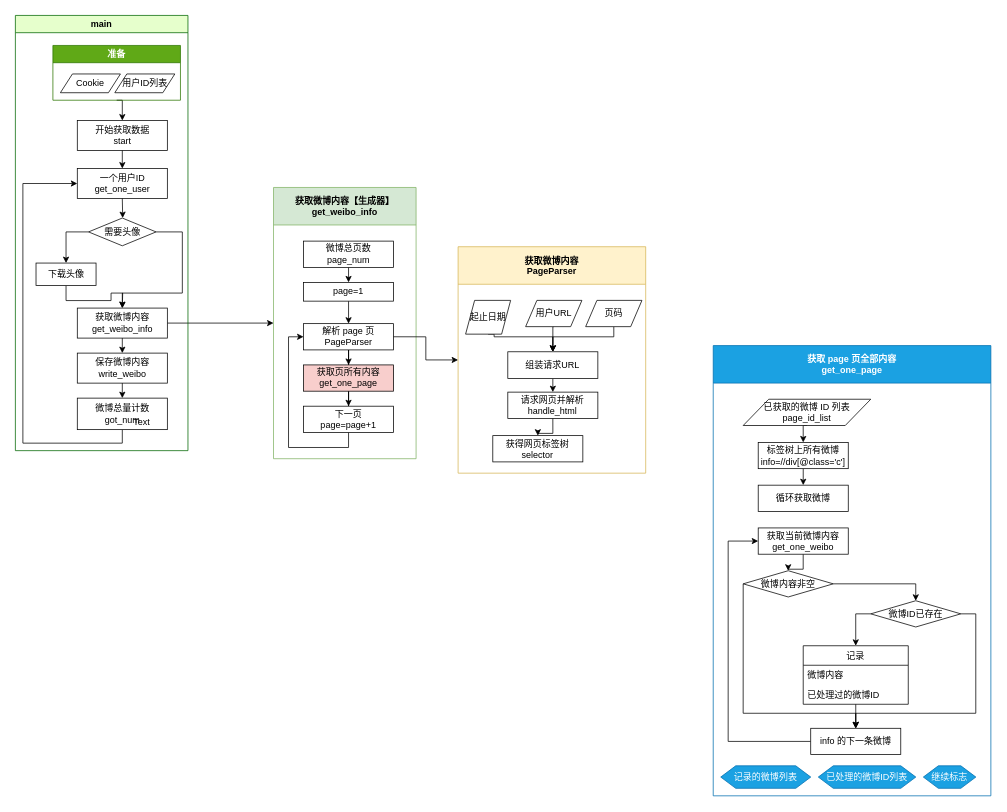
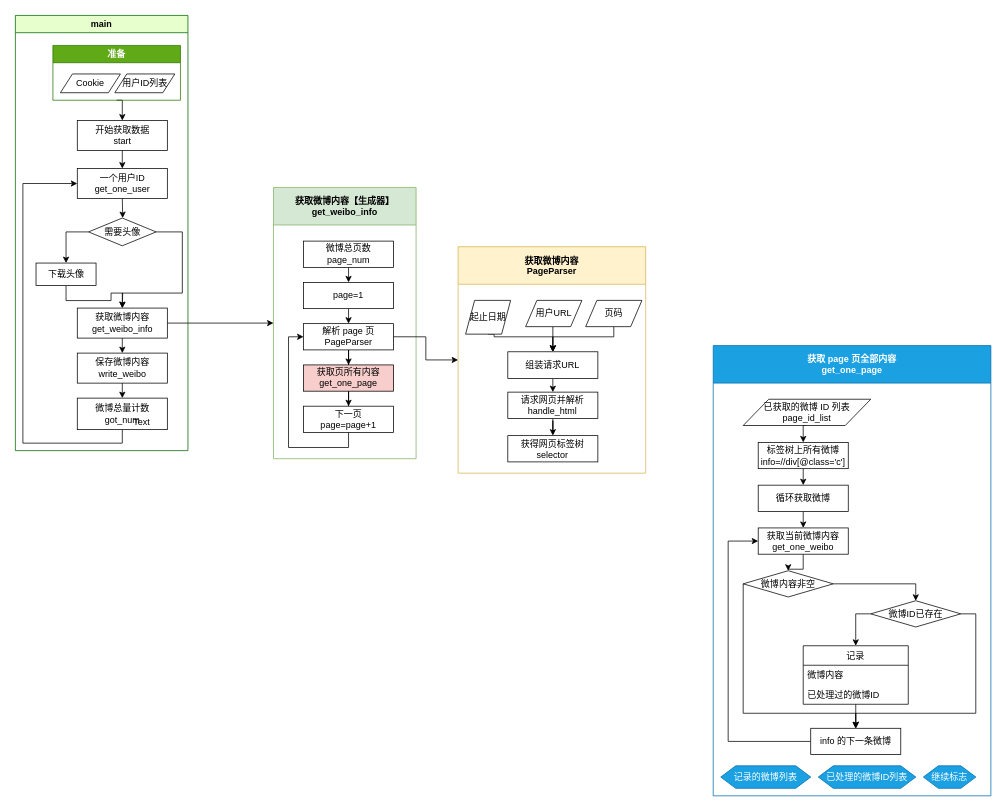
(348, 292) -> (348, 295)
(538, 449) -> (553, 449)
none -> (803, 516)
